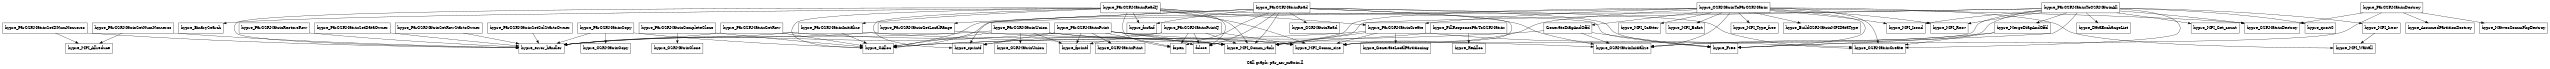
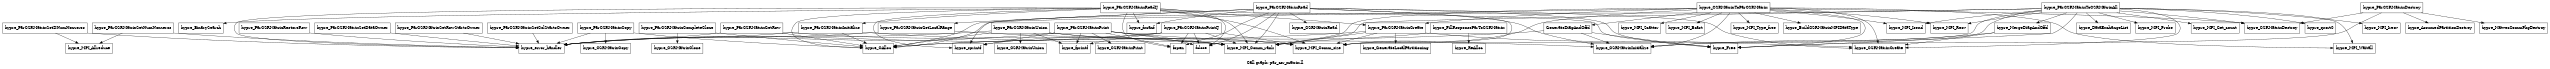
none -> (2155, 28)
(2369, 37) -> (2241, 12)
none -> (954, 41)
